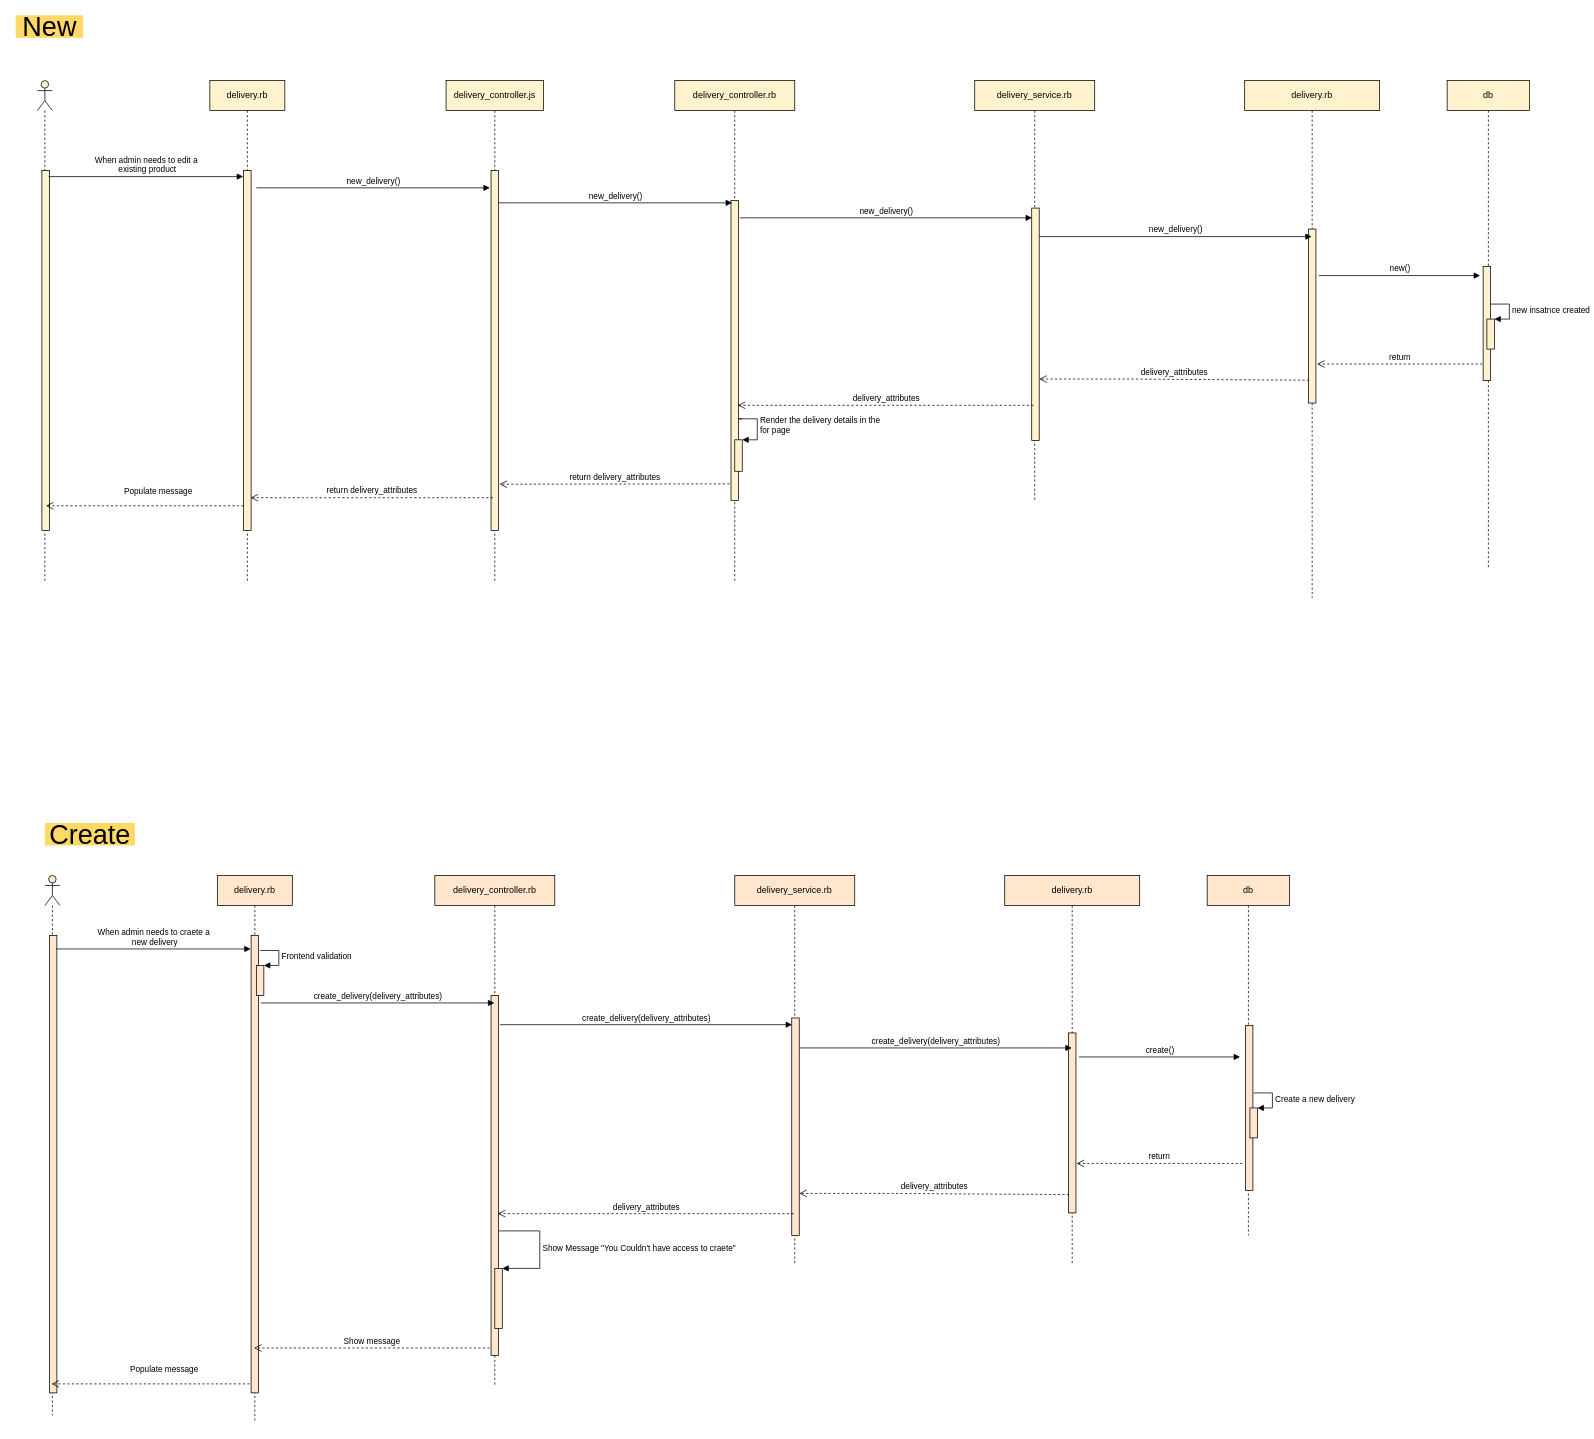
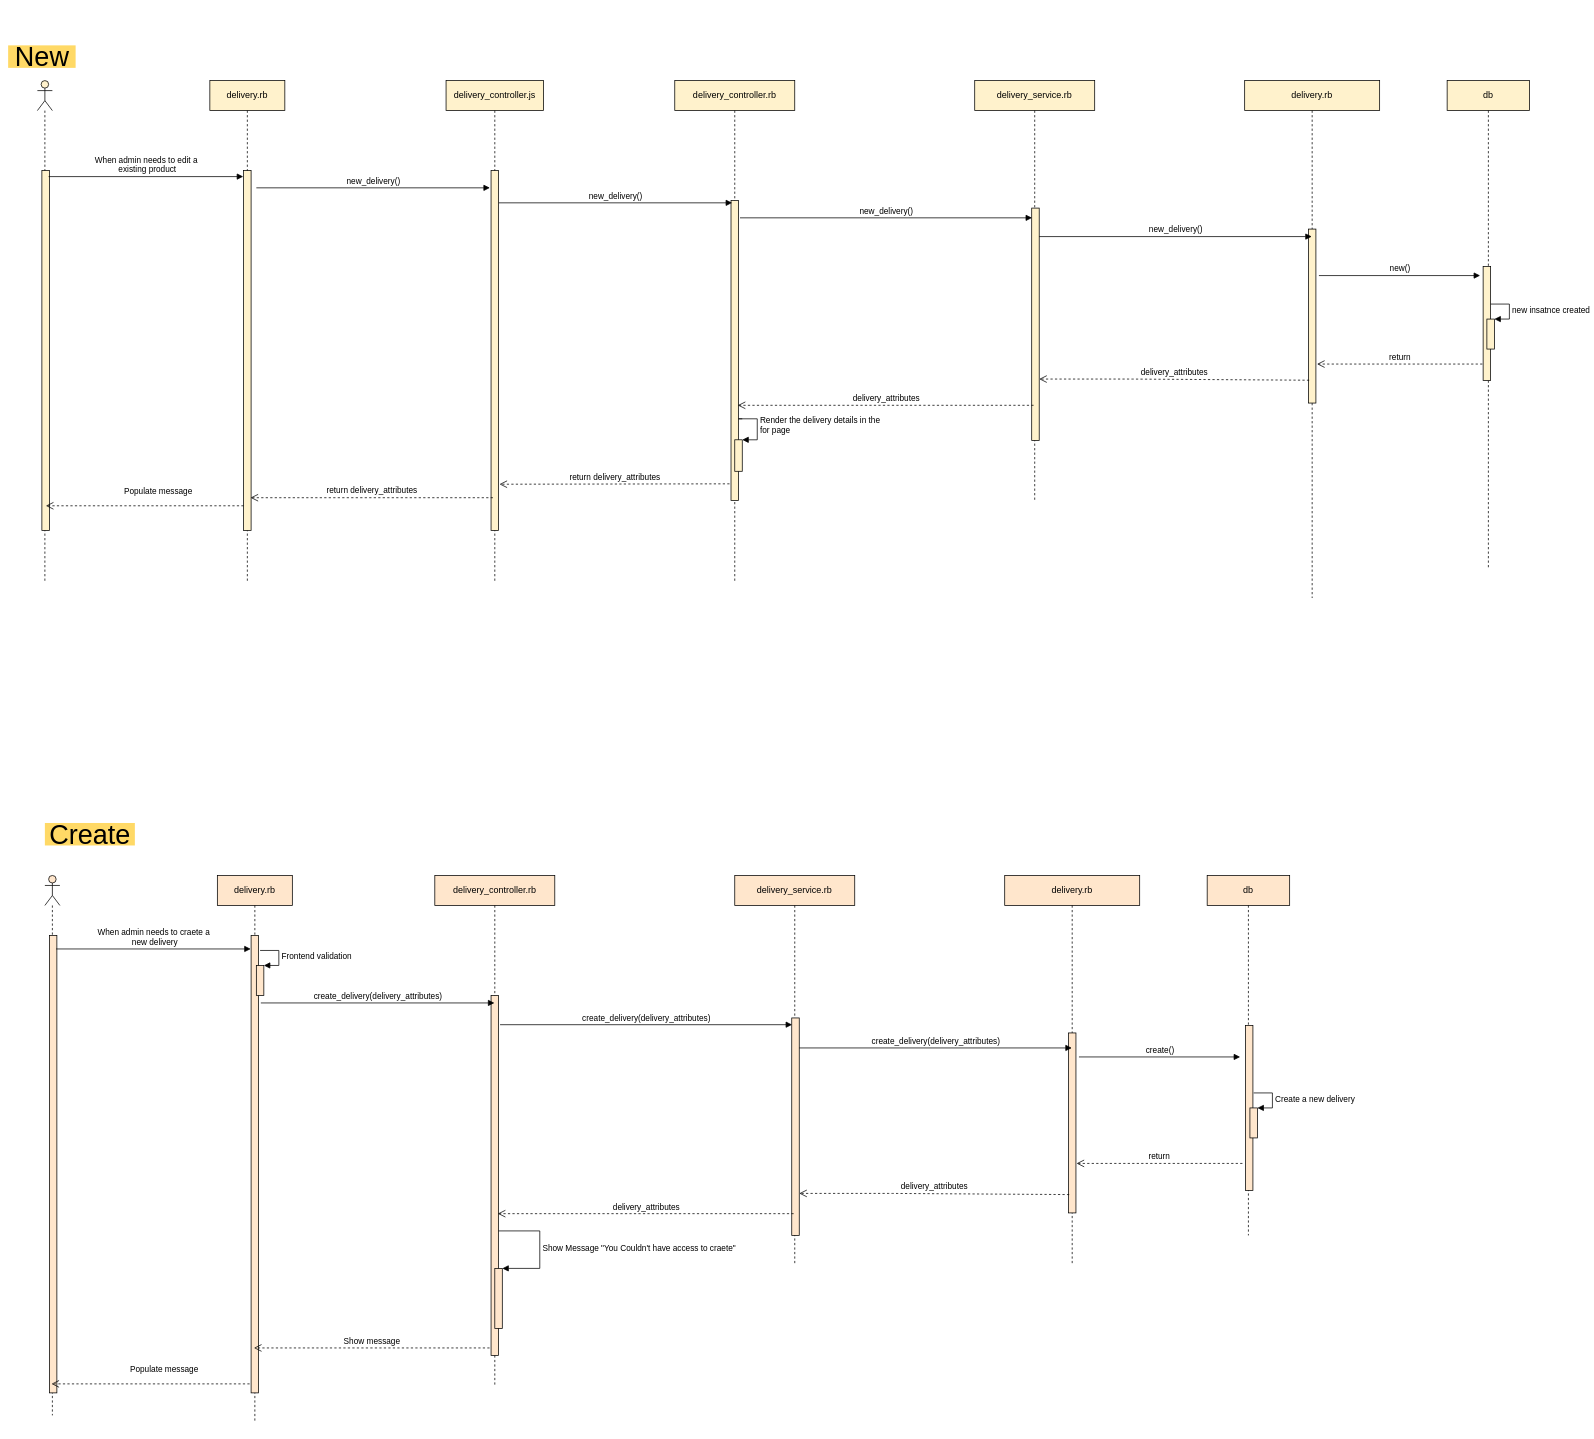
(49, 27) -> (42, 57)
